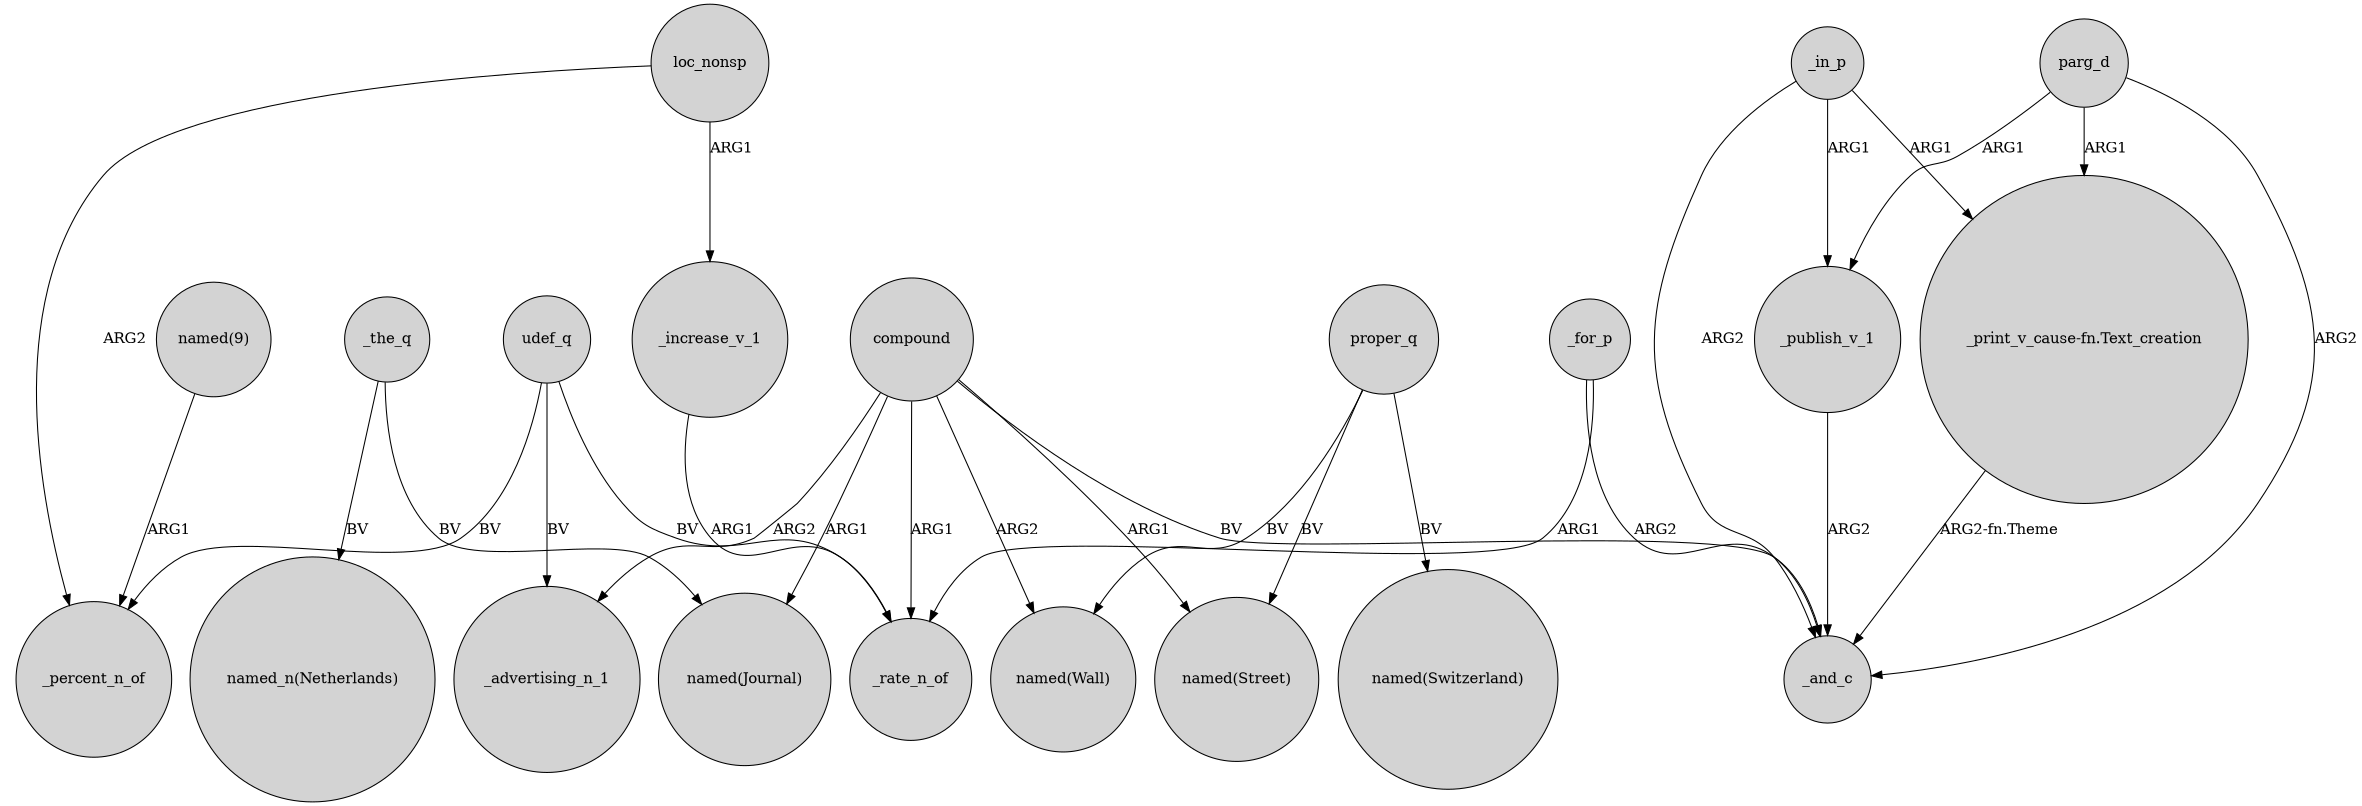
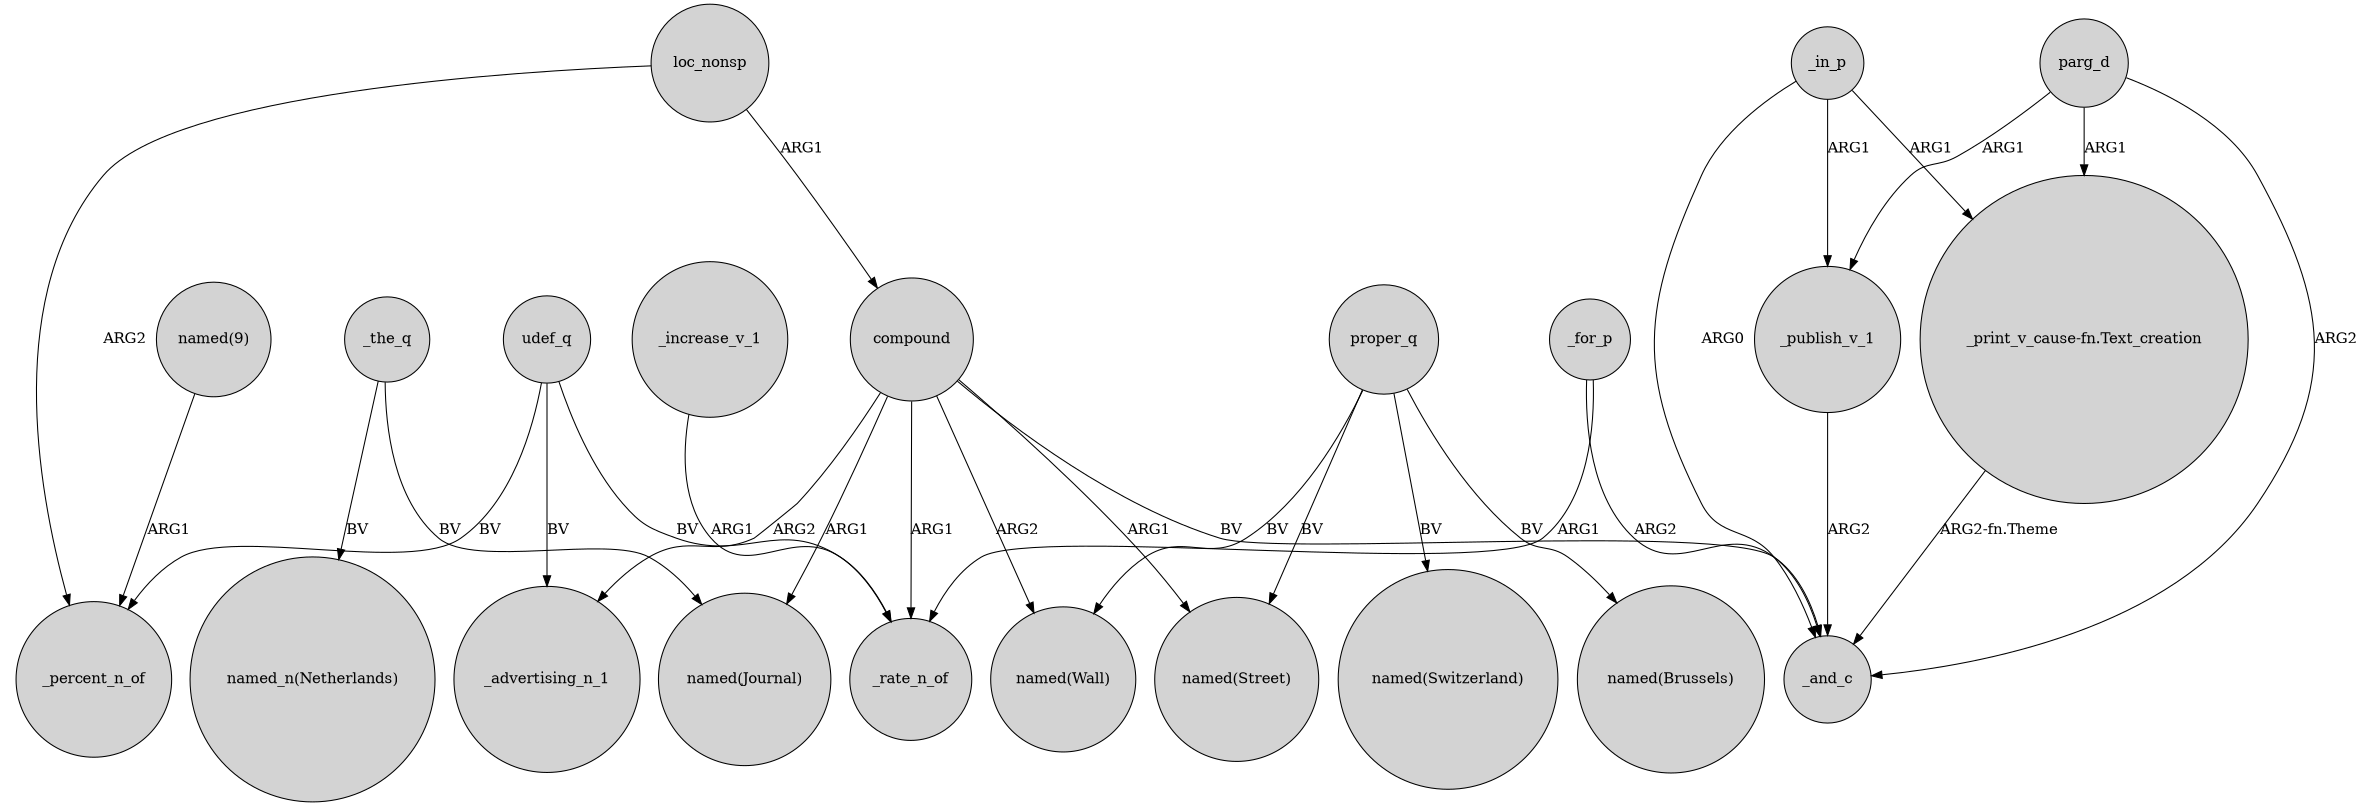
(710, 186) -> (810, 193)
(1723, 339) -> (1723, 339)
none -> (1671, 679)
